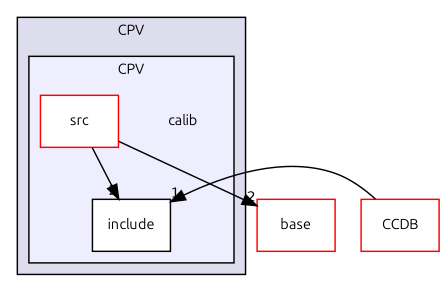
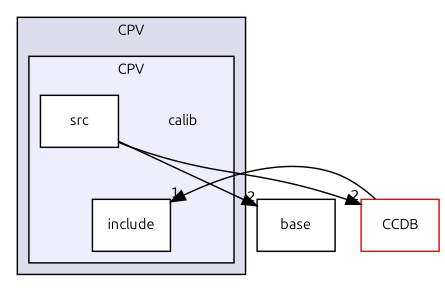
(79, 121) -> (79, 121)
(102, 167) -> (221, 170)
(296, 225) -> (296, 225)
